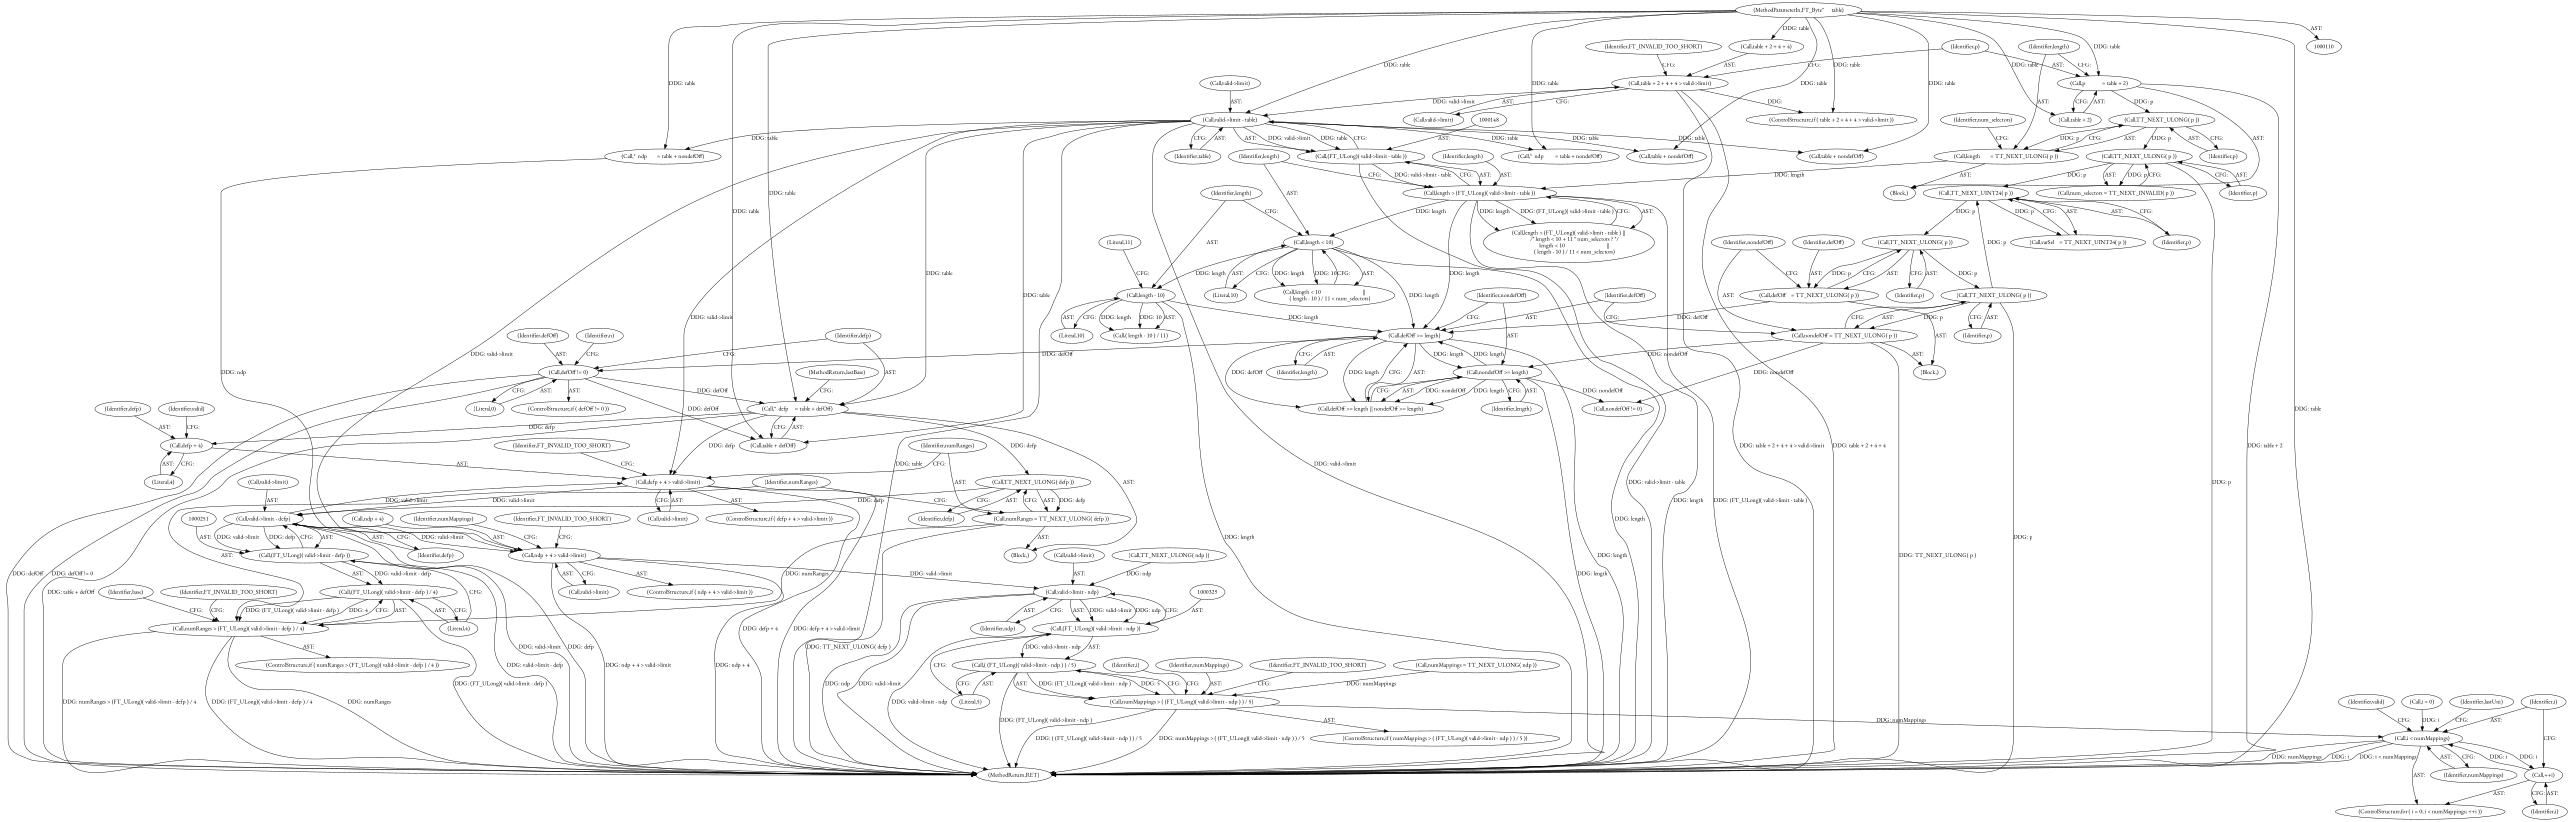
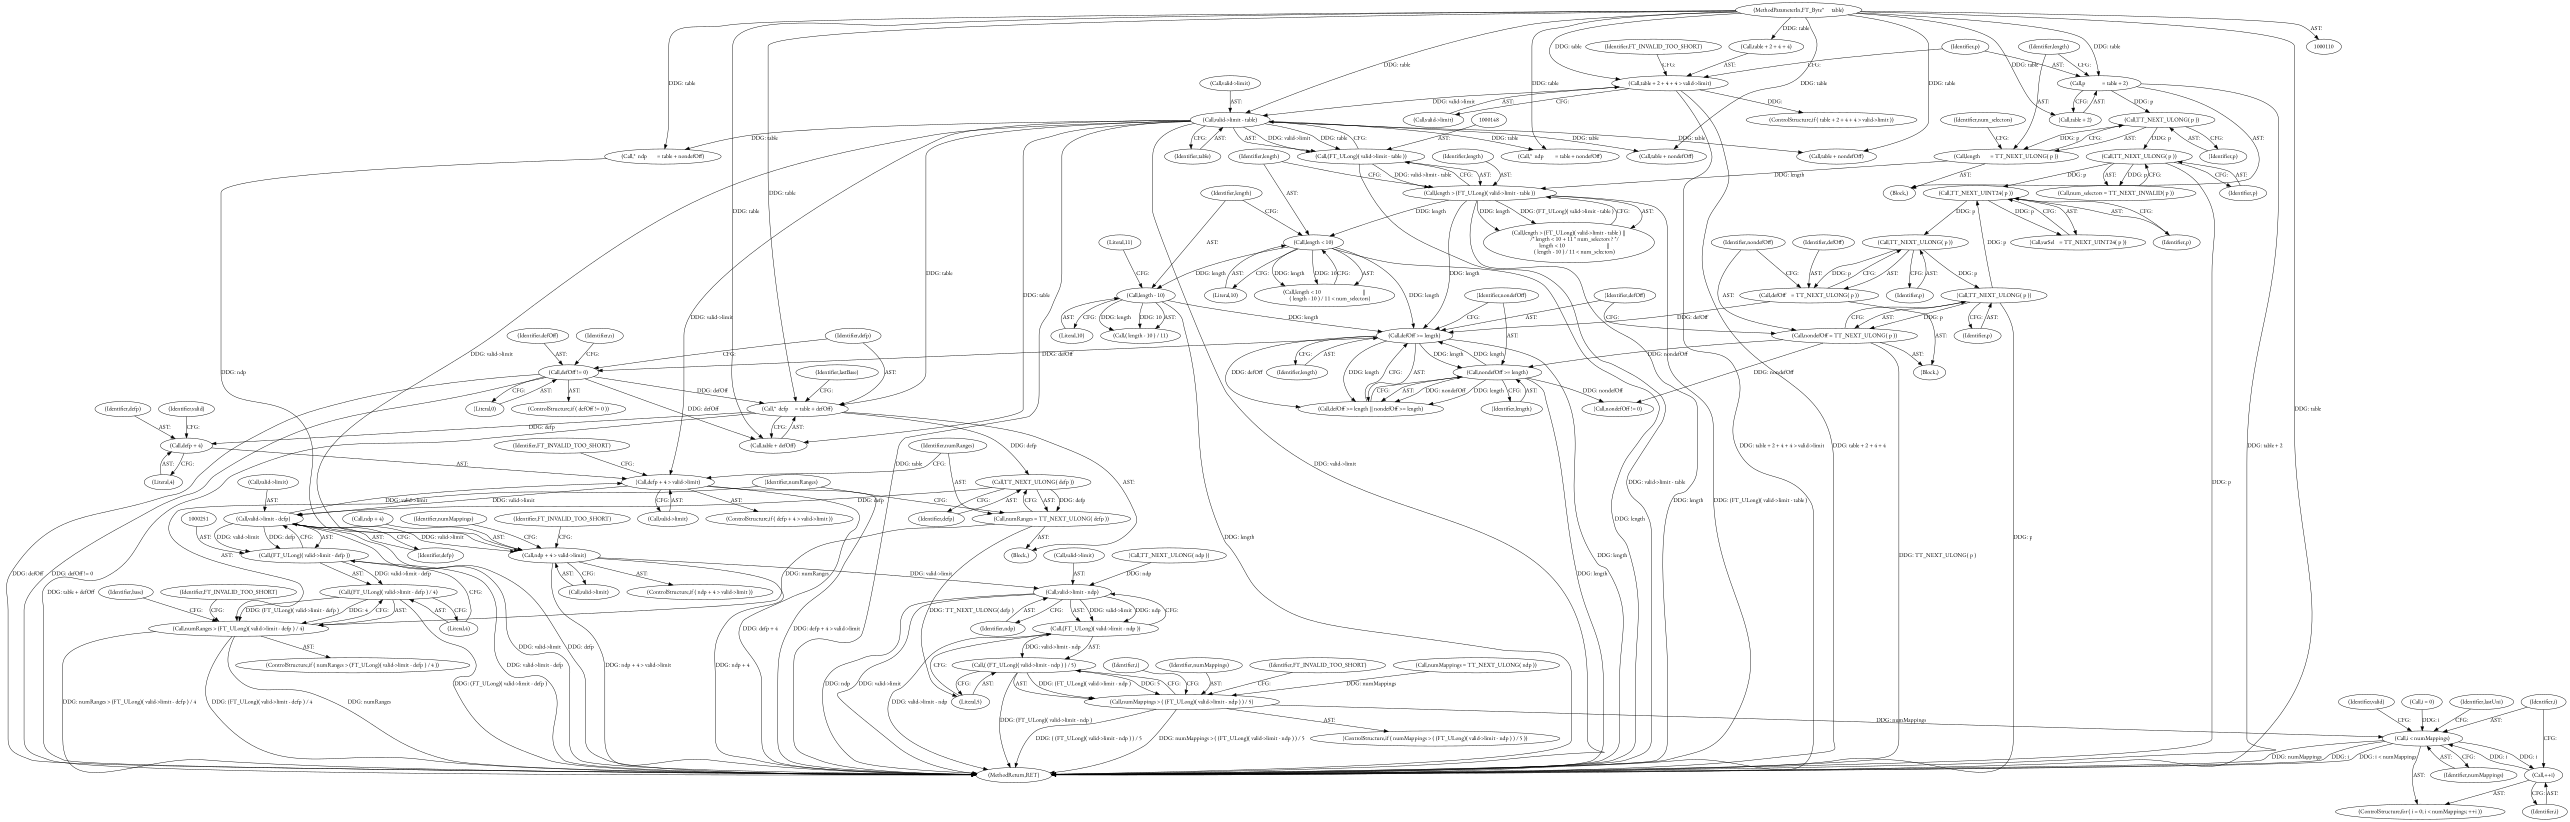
(1833, 63) -> (1603, 26)
(837, 372) -> (837, 372)
(716, 434) -> none
(1207, 592) -> none
(807, 653) -> (937, 594)
